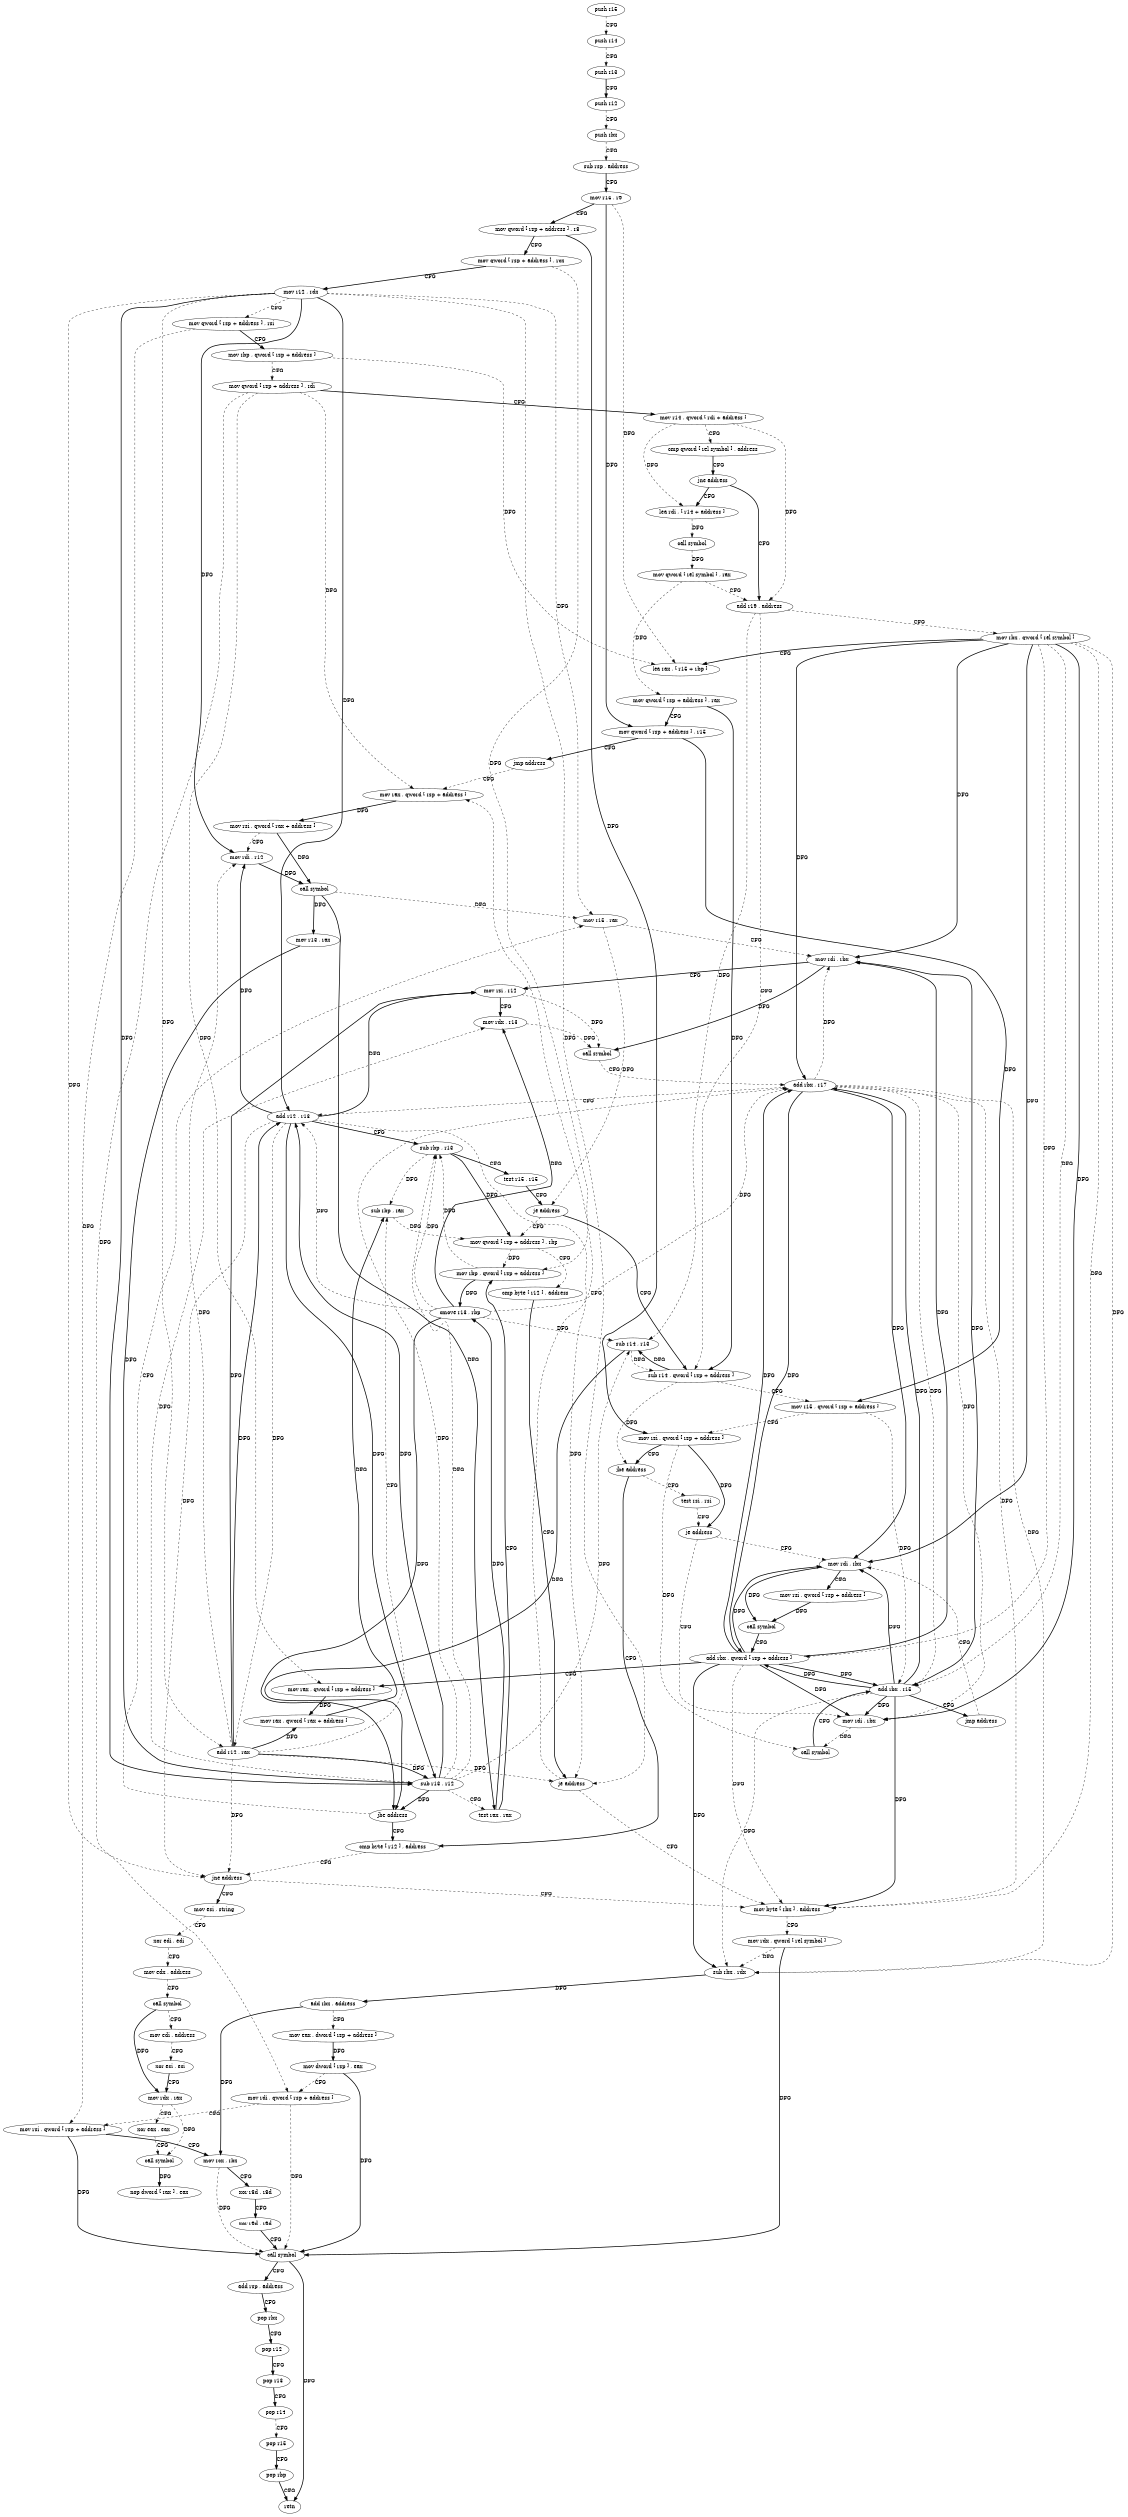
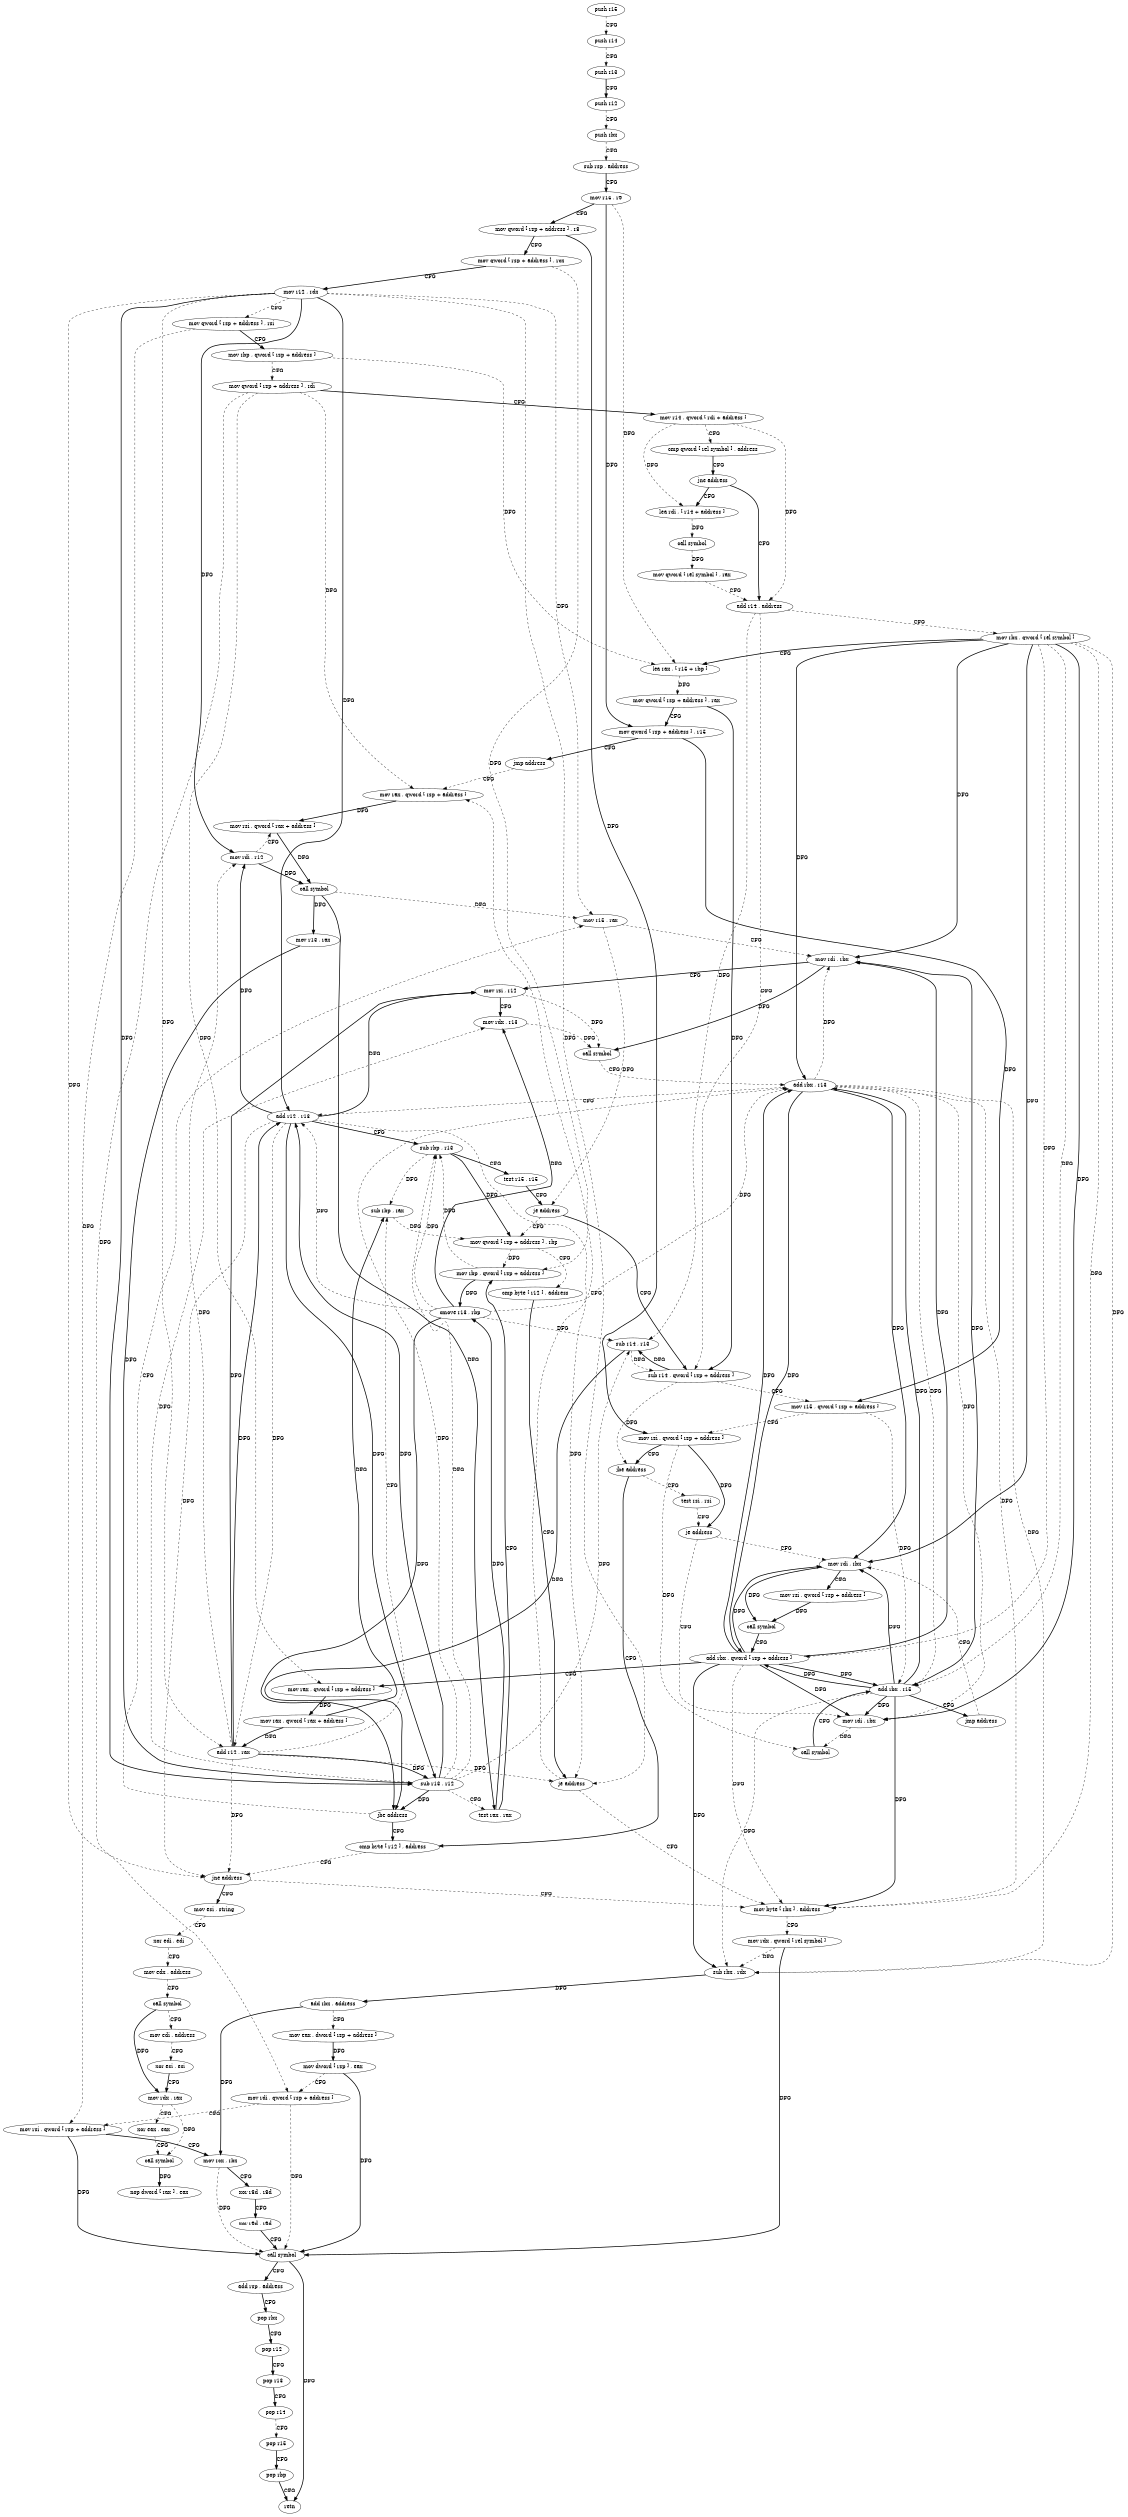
(760, 607) -> (760, 607)
(635, 633) -> (679, 683)
(253, 839) -> (264, 845)
(810, 1086) -> (810, 1086)
(274, 1741) -> (264, 1735)
